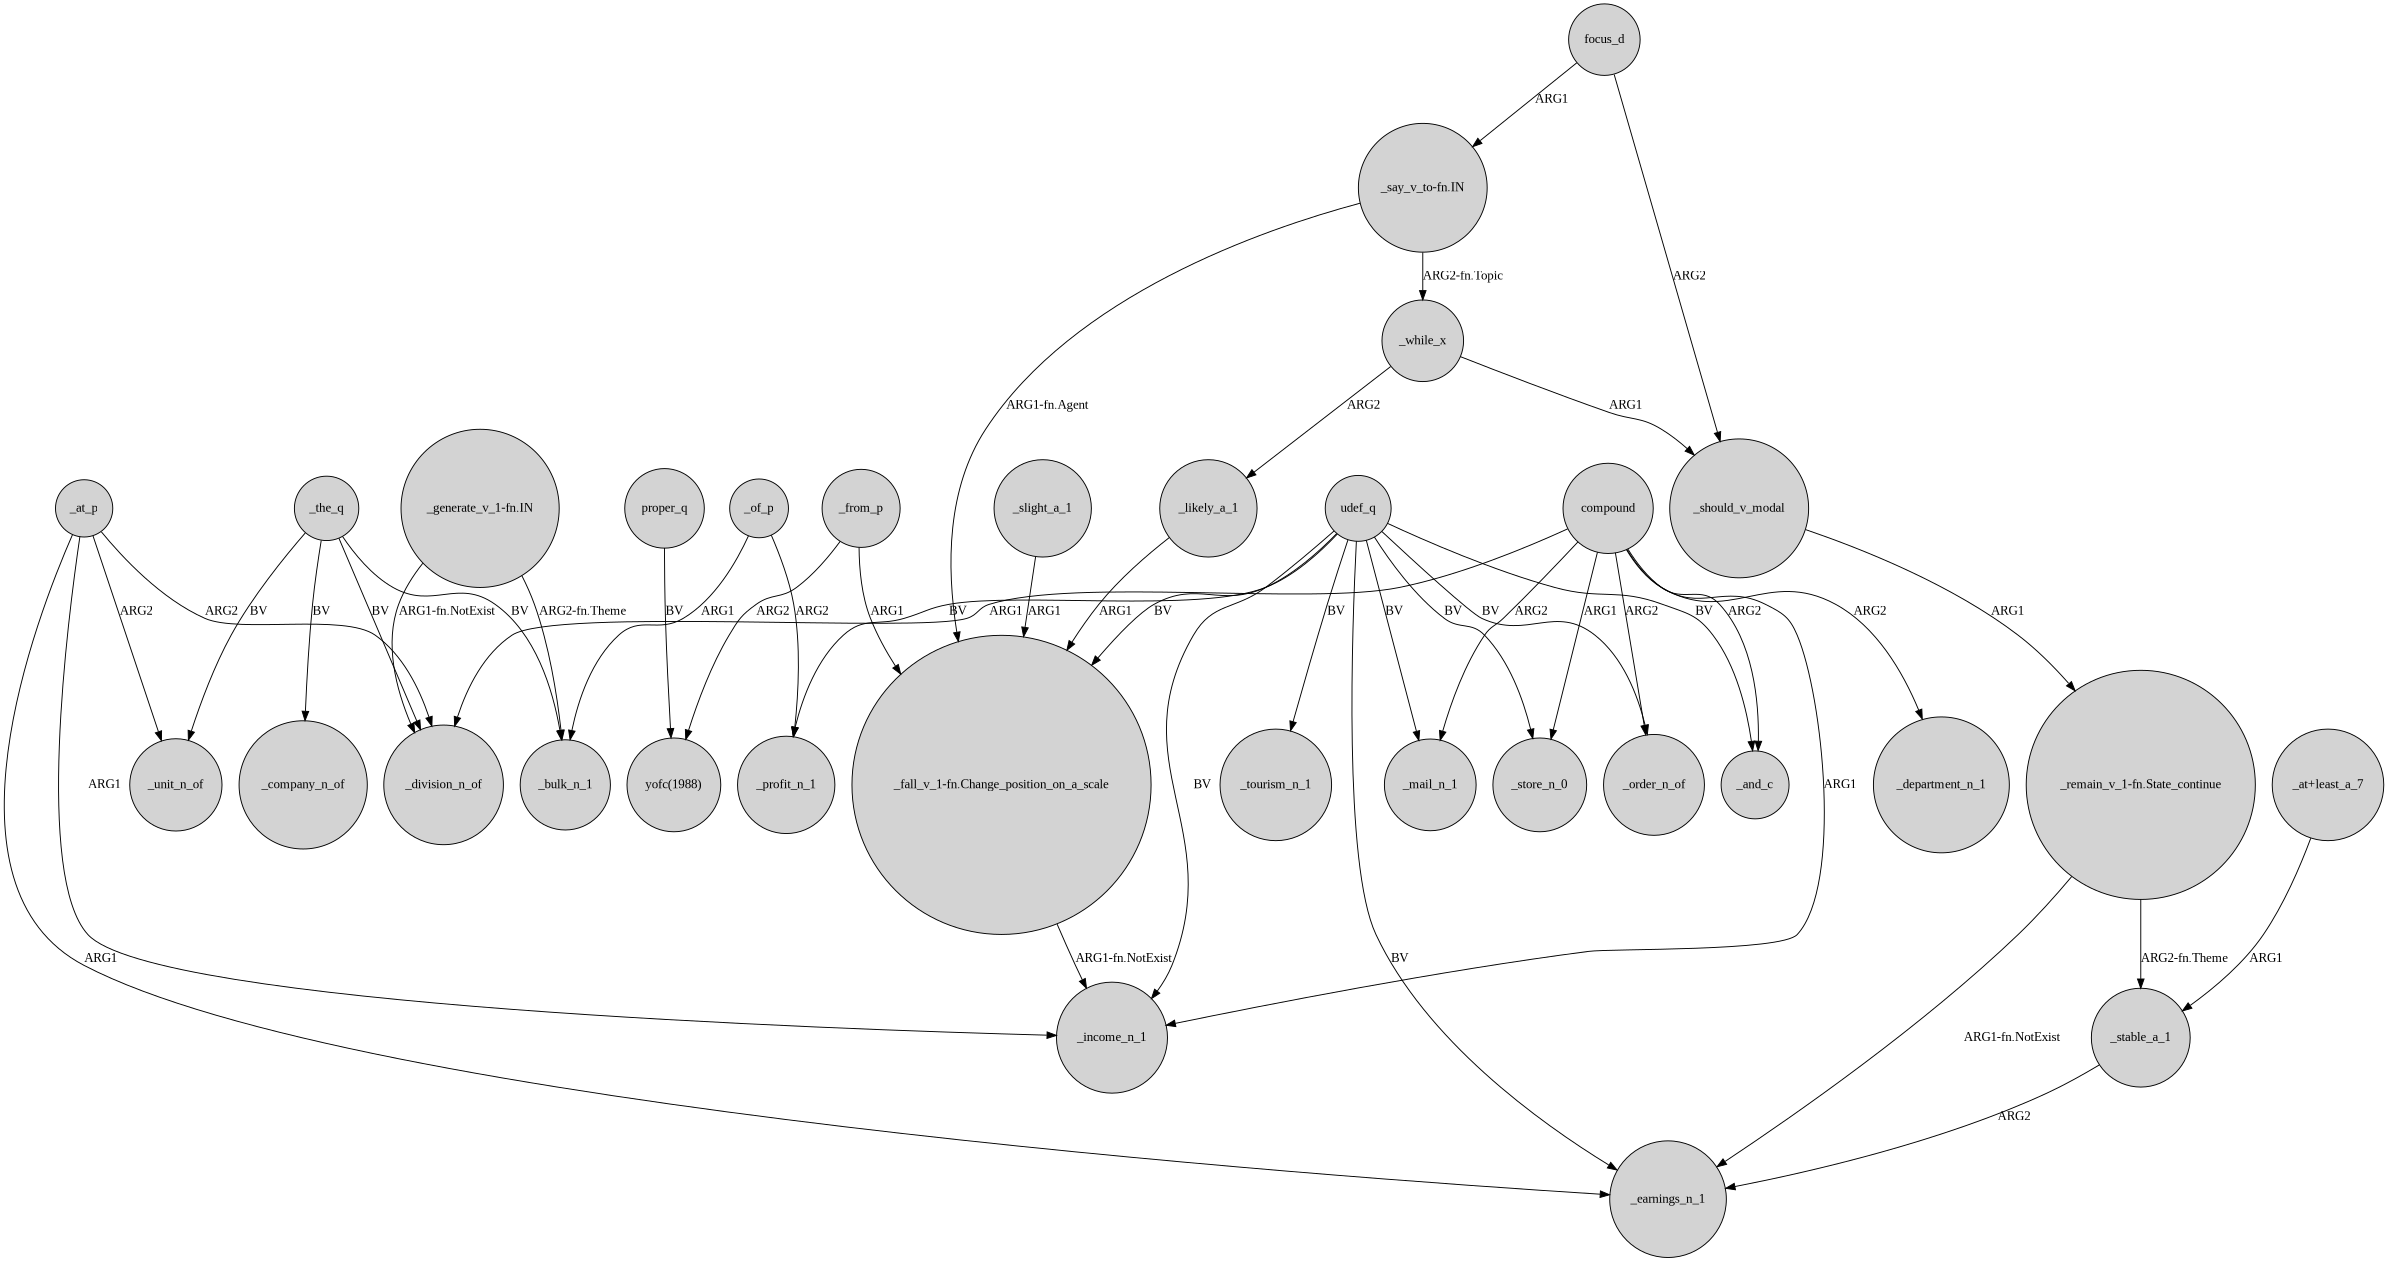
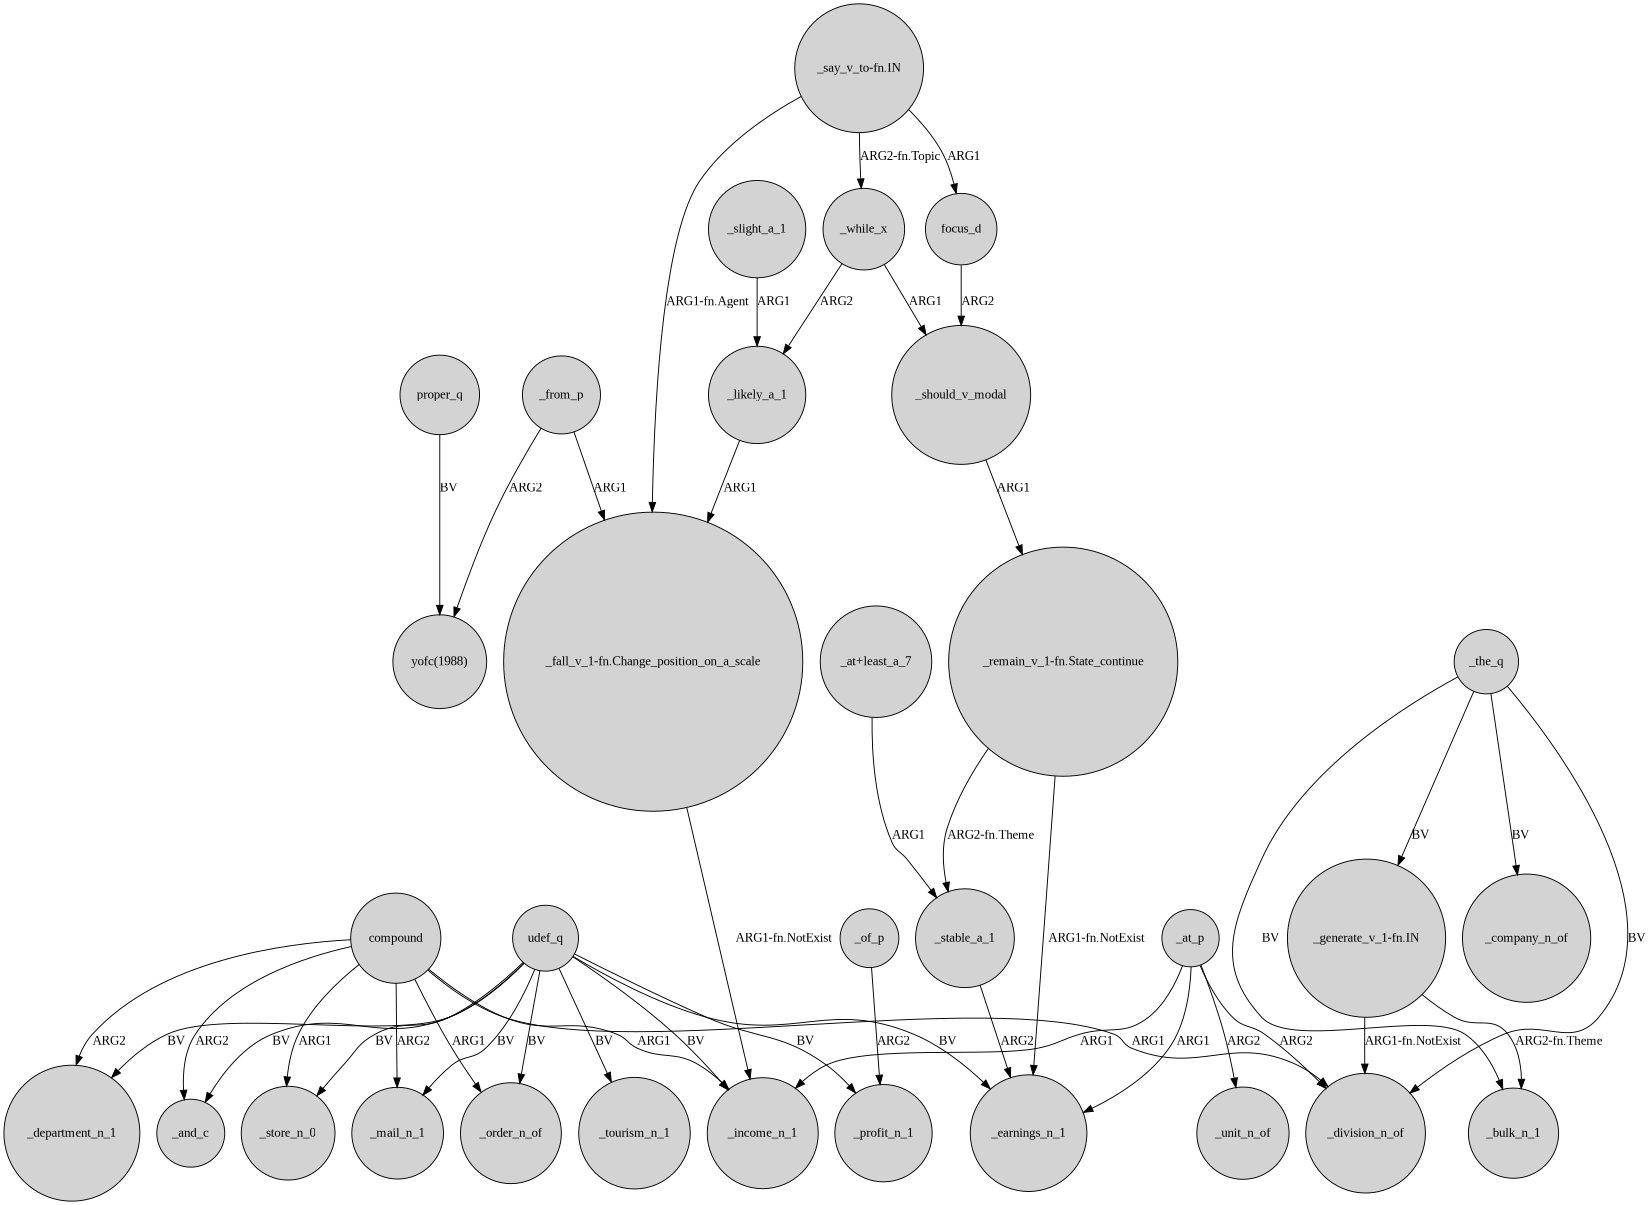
(1528, 102) -> (937, 144)
(1031, 590) -> (757, 307)
(1148, 608) -> (280, 1024)
(1642, 611) -> (469, 1041)
(629, 628) -> none
(234, 630) -> (1438, 774)
